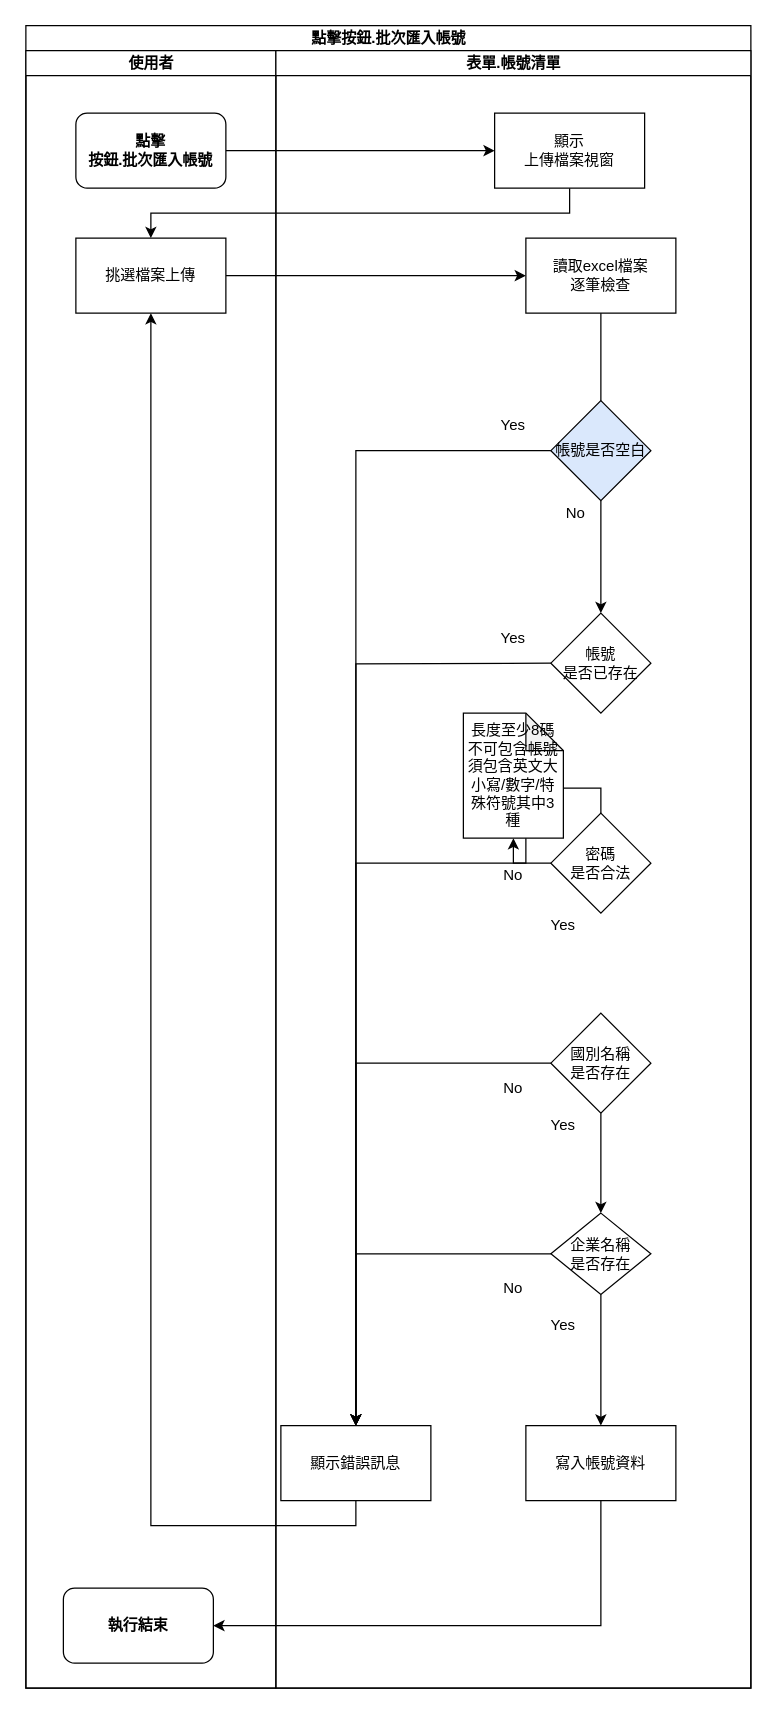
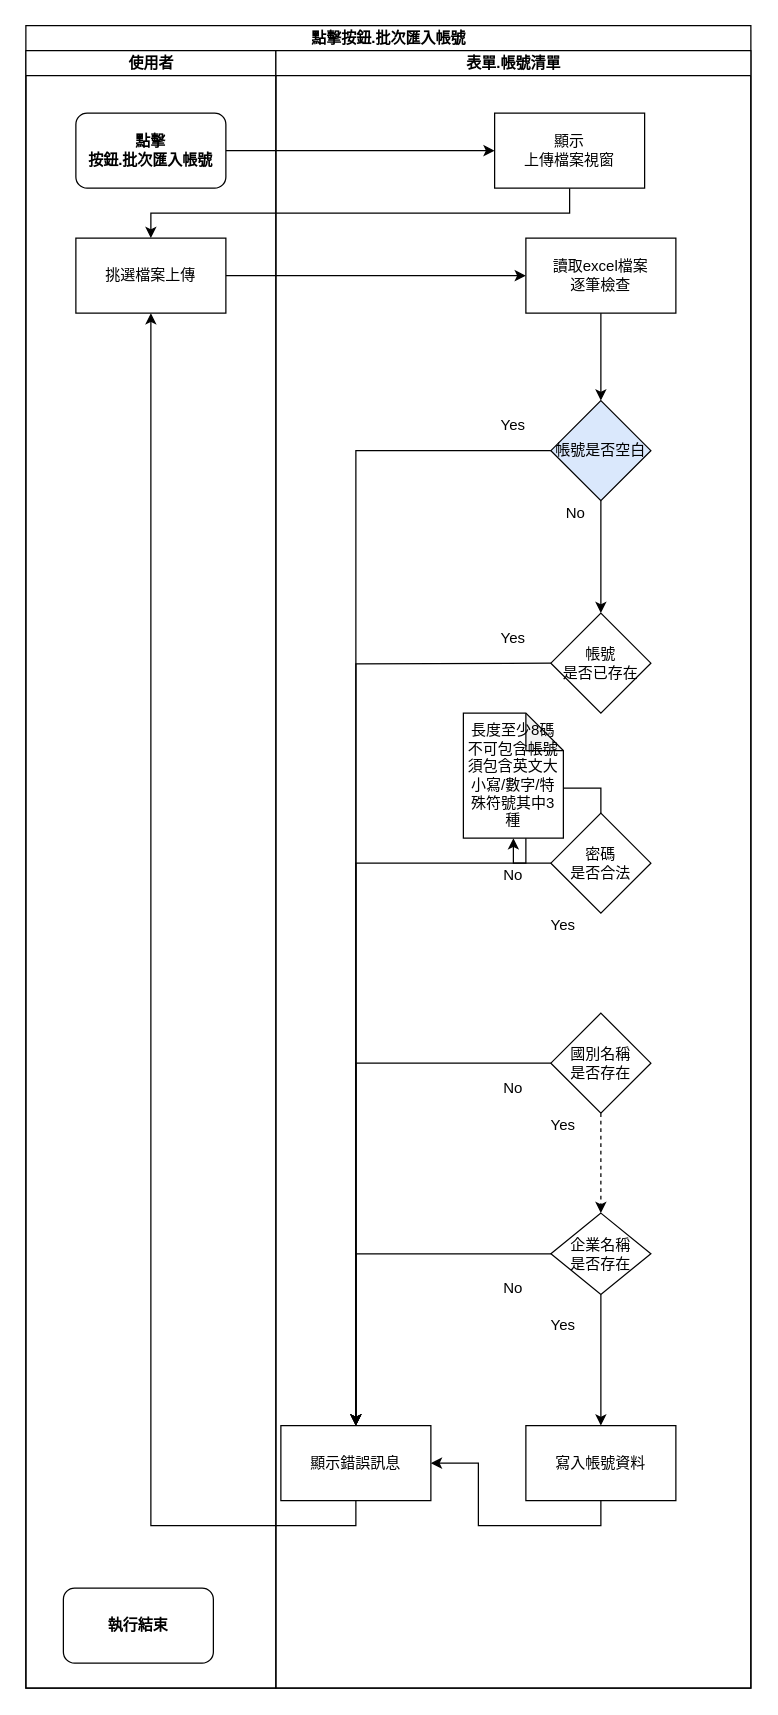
(601, 394) -> (601, 391)
(601, 1159) -> (601, 1159)
(462, 1626) -> (490, 1526)
